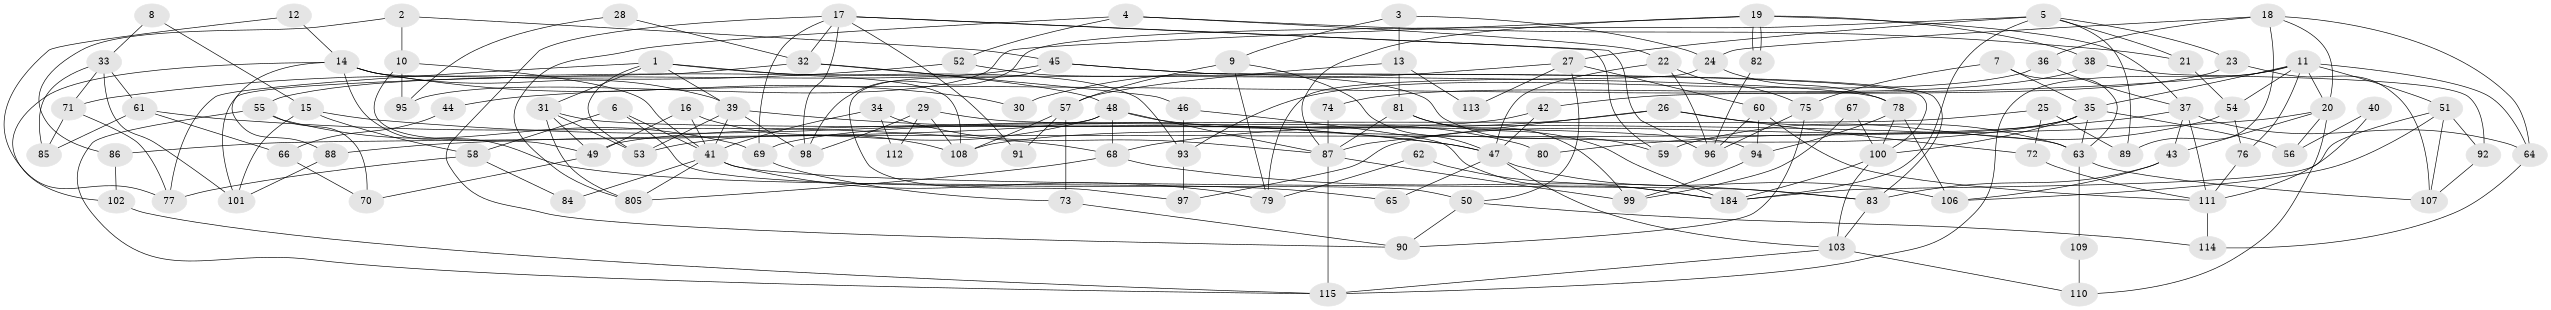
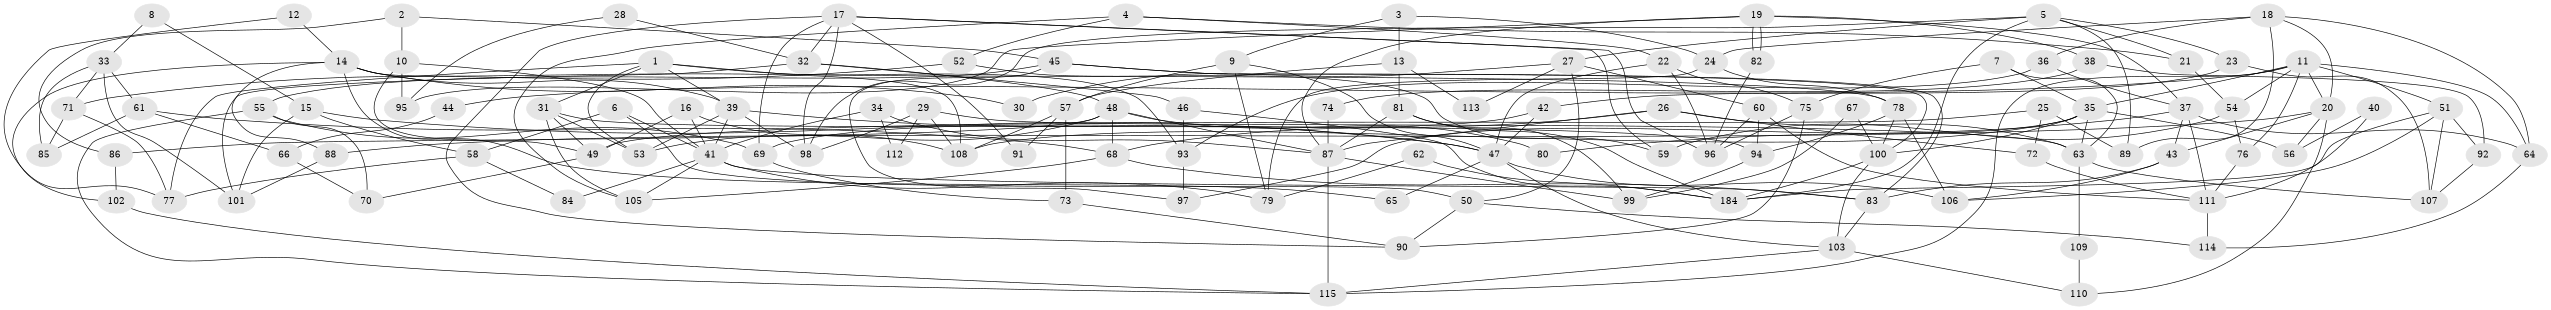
(634, 202) -> (634, 202)
